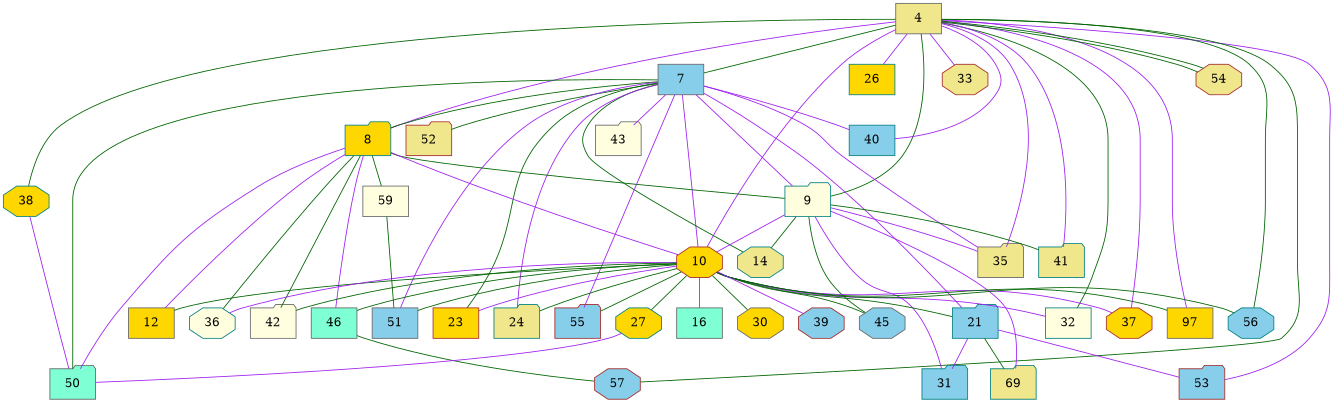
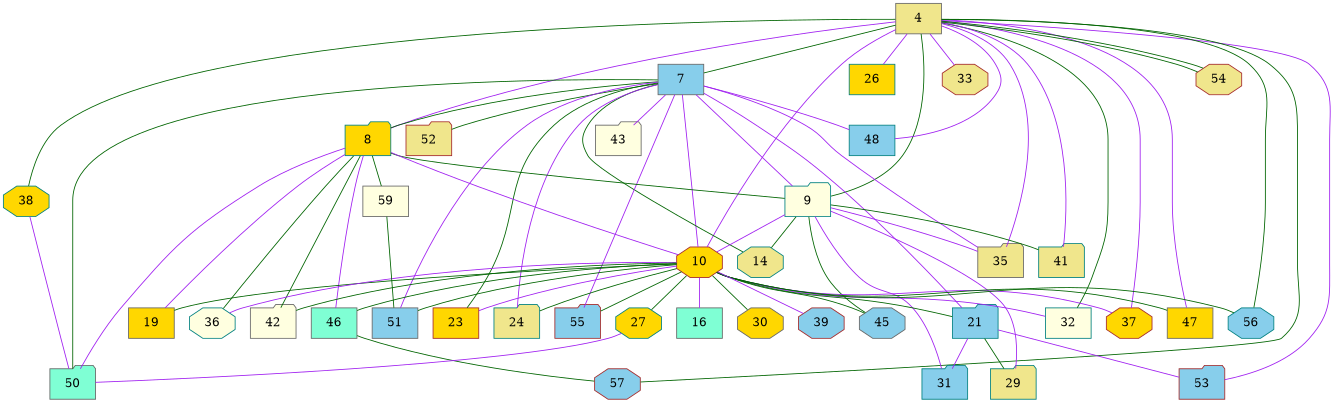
(872, 140) -> (872, 140)
(151, 323) -> (151, 323)
(1190, 323) -> (1190, 323)
(1013, 384) -> (1013, 384)
